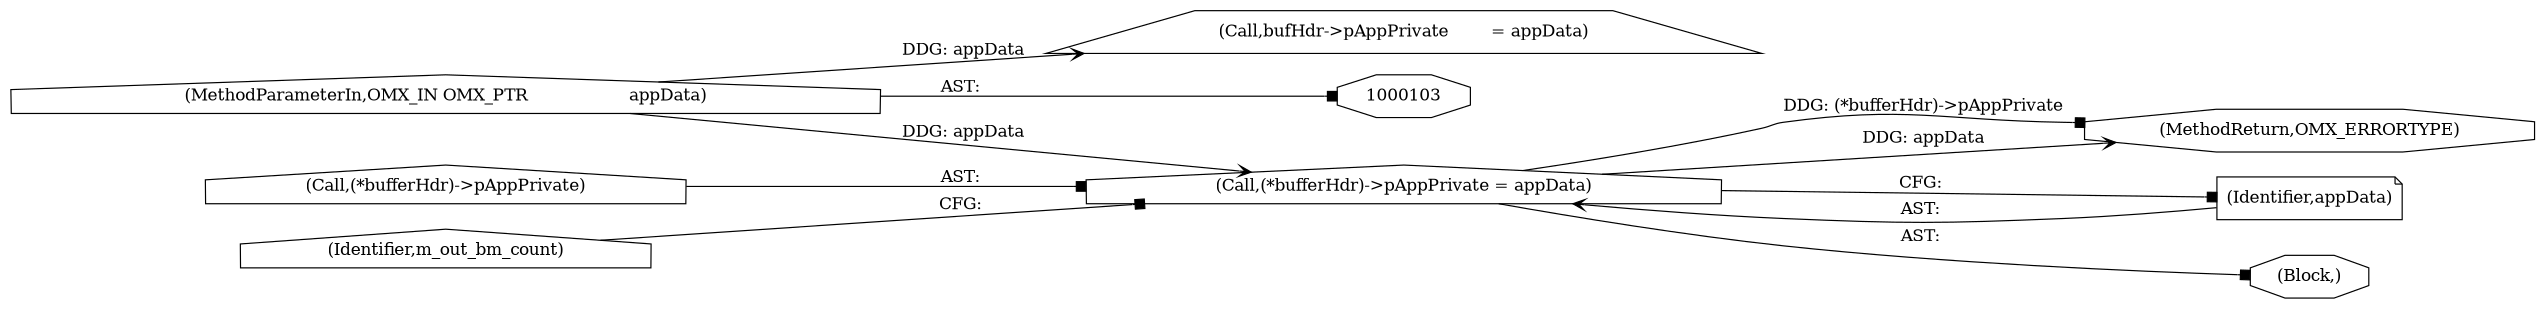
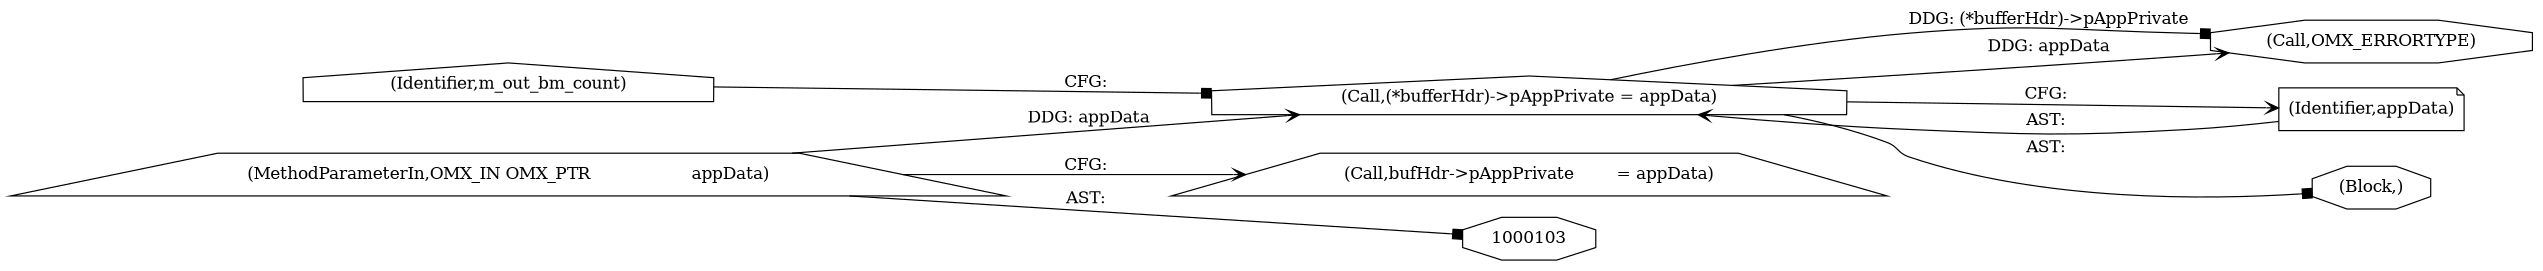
(963, 50) -> (1089, 166)
(446, 96) -> (508, 175)
(2310, 131) -> (2371, 42)
(446, 186) -> none
(1963, 194) -> (2057, 105)
